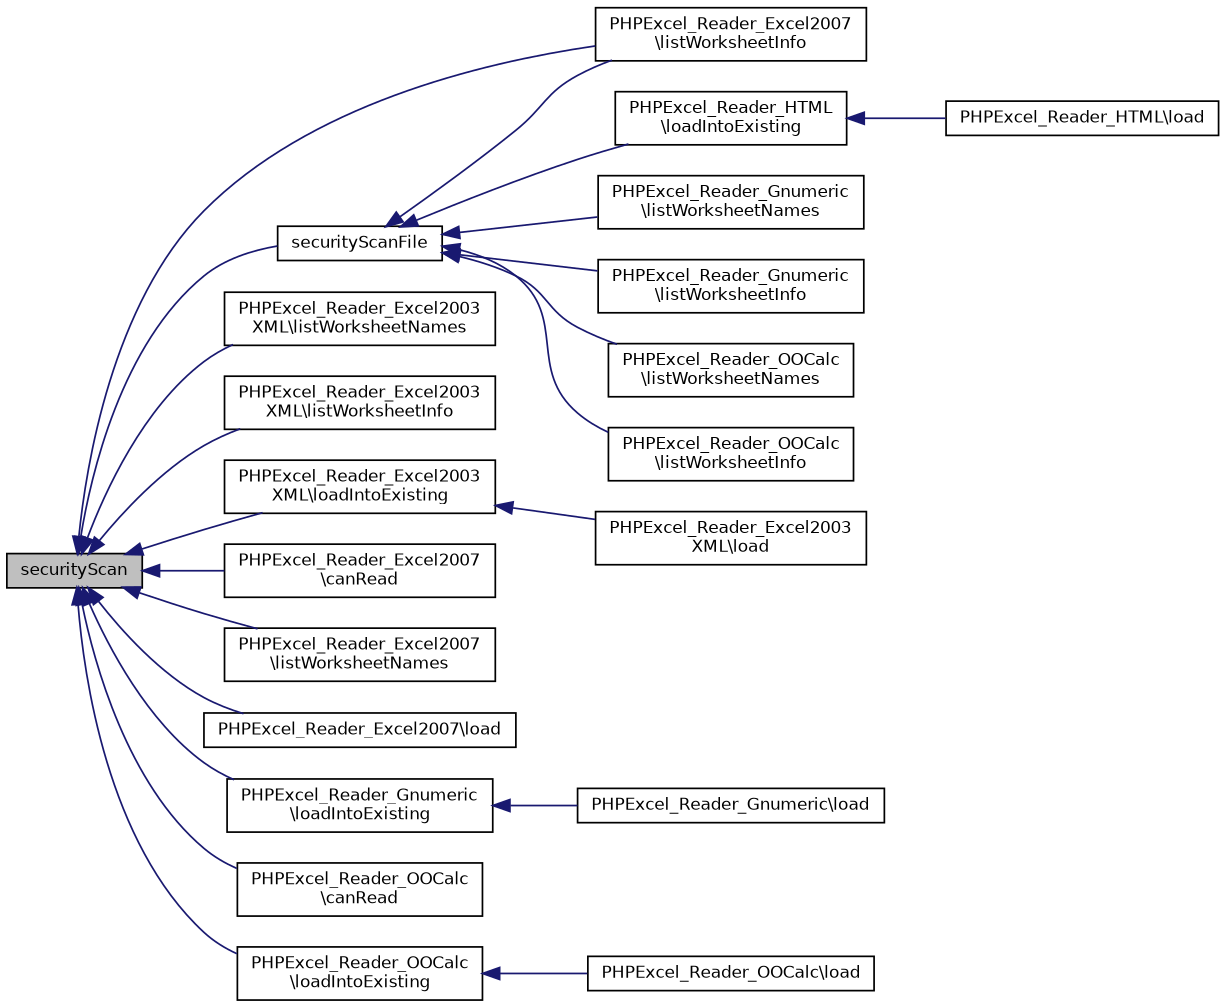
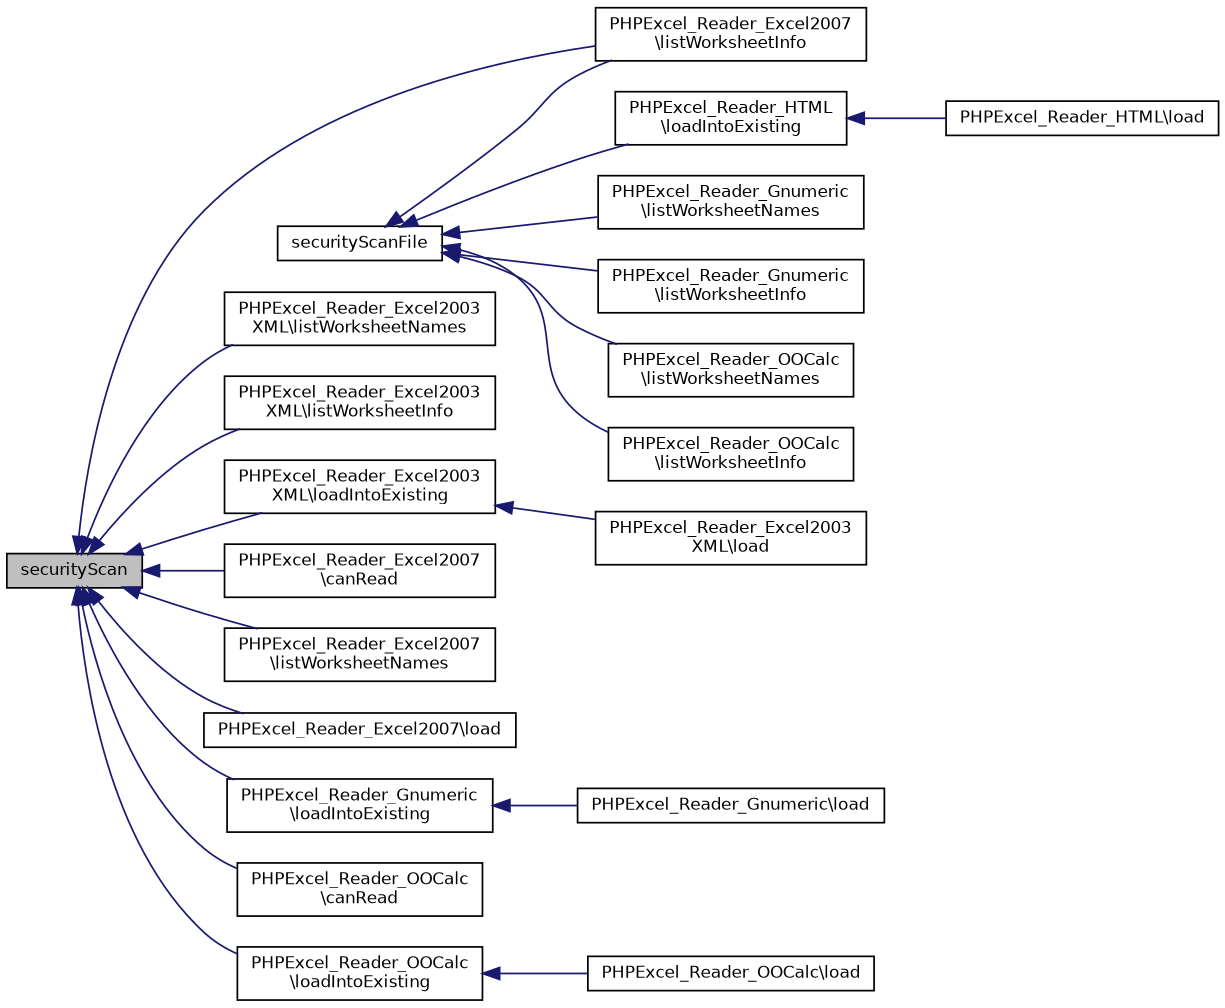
(138, 360) -> none
